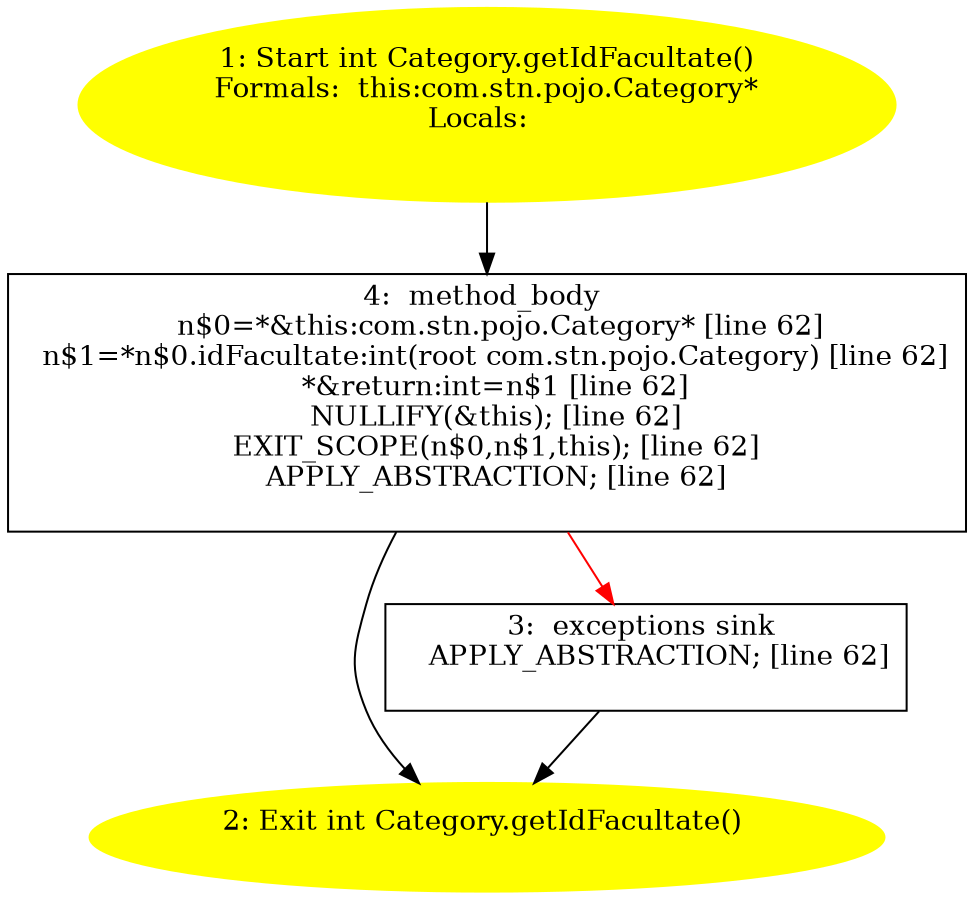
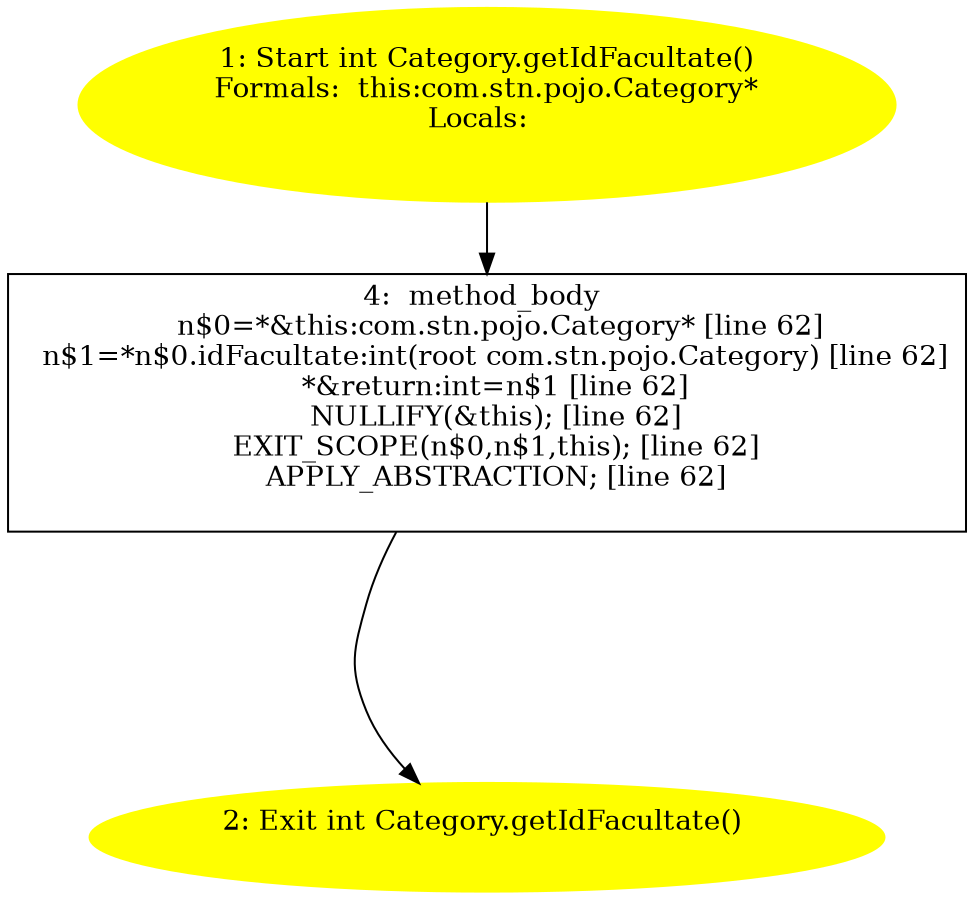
(646, 657) -> none
